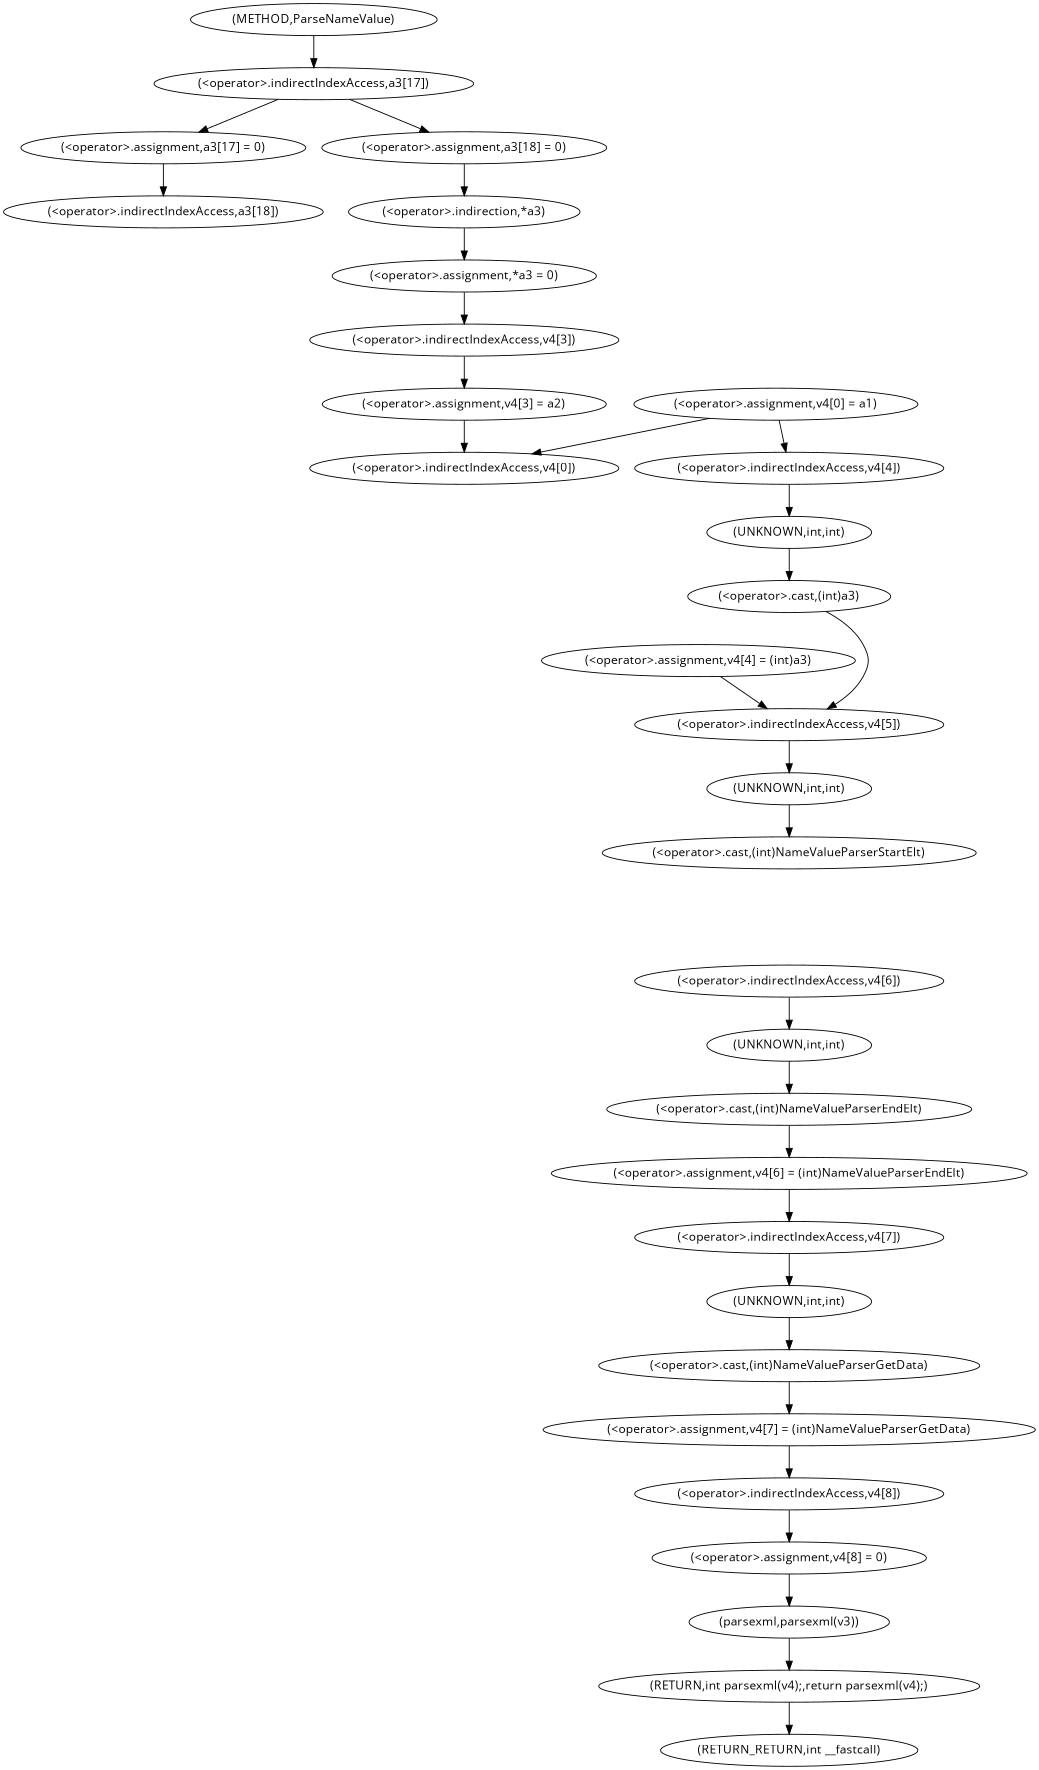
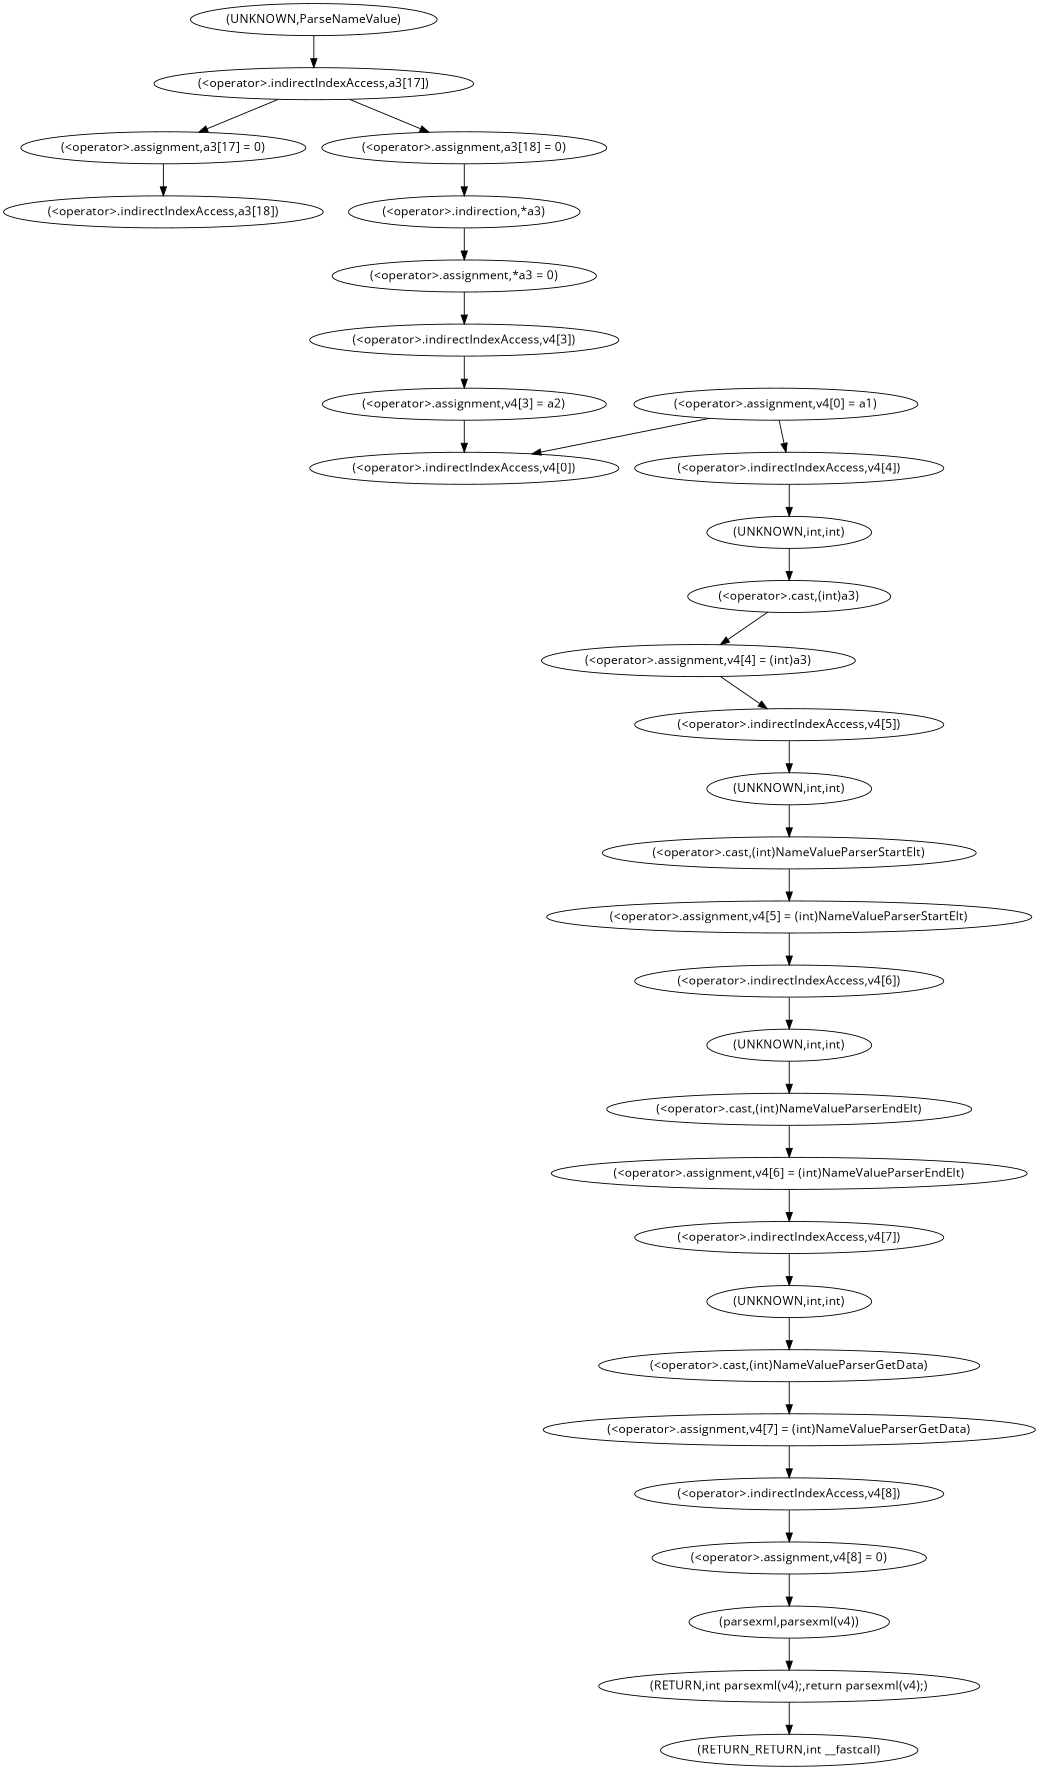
(314, 20) -> (314, 20)
(868, 655) -> (748, 626)
none -> (789, 917)
(789, 1622) -> (789, 1622)
